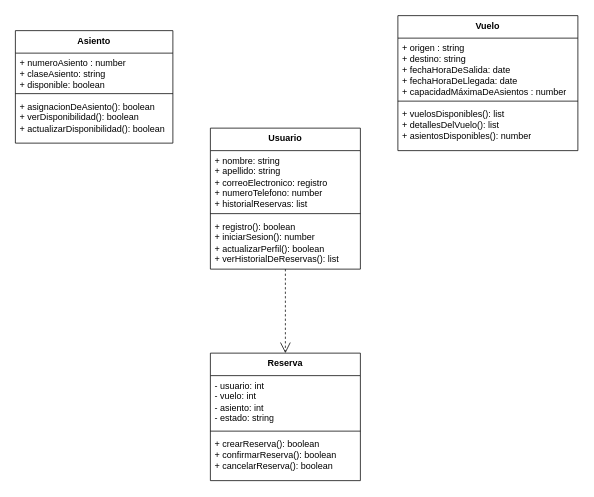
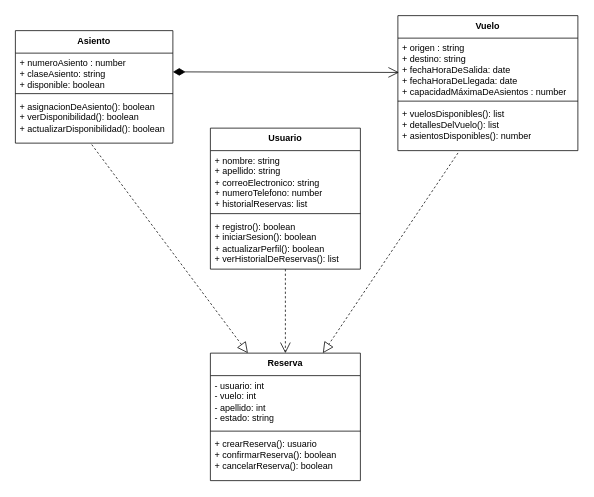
none -> (333, 72)
(281, 183) -> (276, 183)
none -> (166, 244)
none -> (393, 248)
(286, 249) -> (286, 249)
(251, 402) -> (251, 402)
(282, 455) -> (282, 455)
